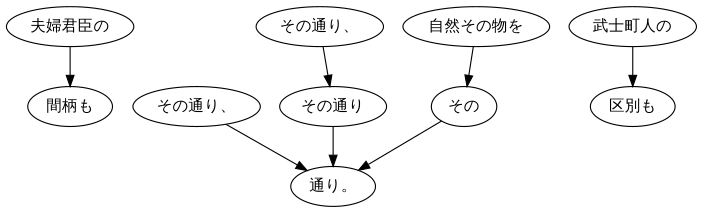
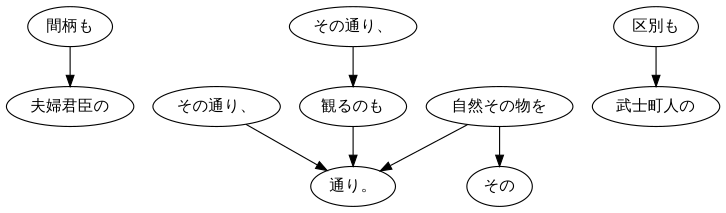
(70, 61) -> (70, 61)
(633, 61) -> (656, 61)
(333, 107) -> (353, 107)
(405, 143) -> (429, 145)
